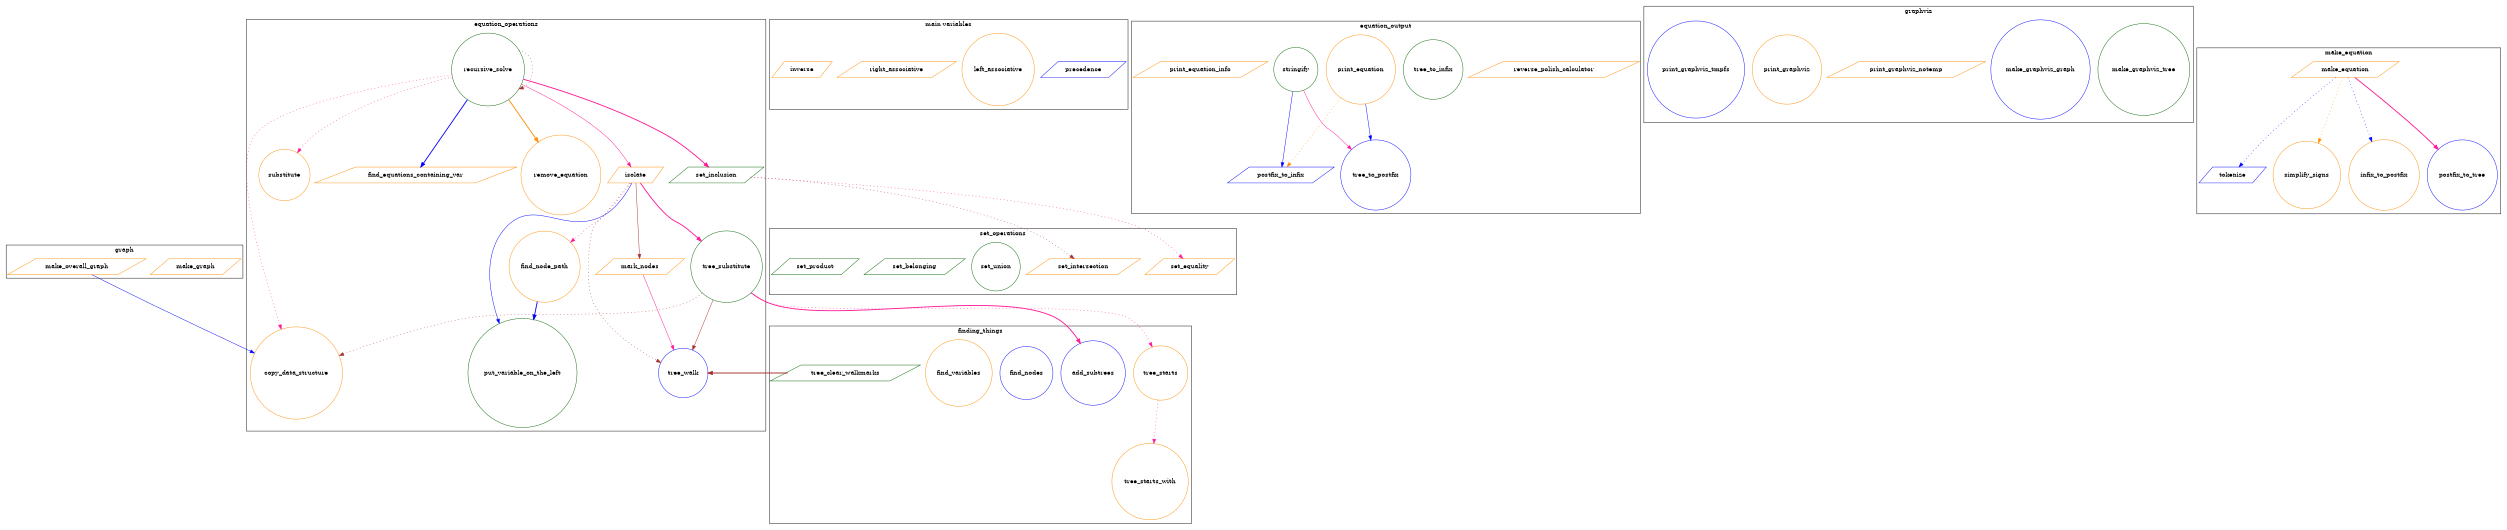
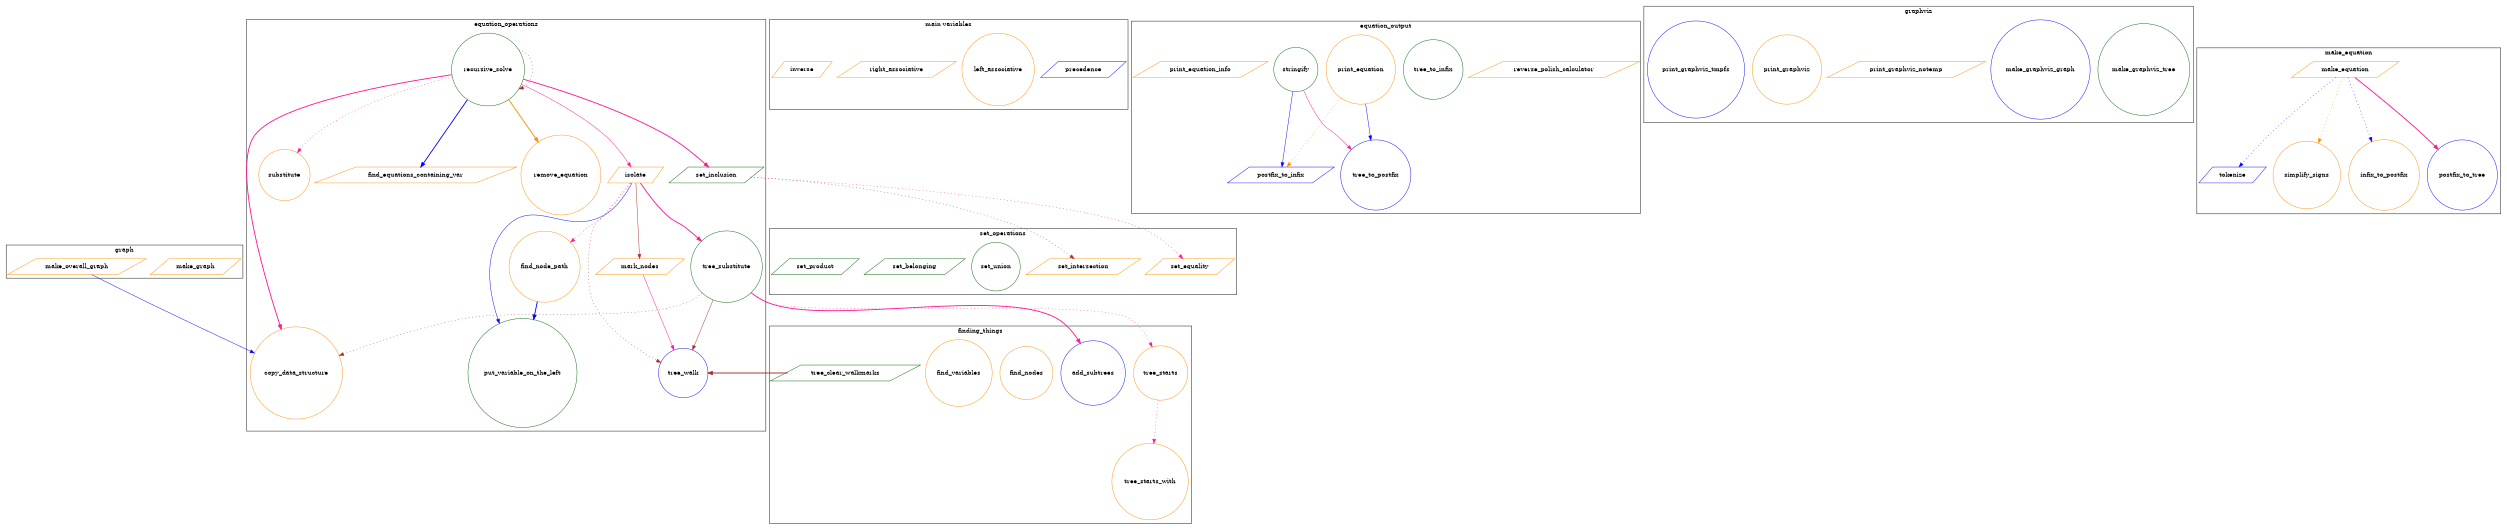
(260, 131) -> (260, 131)
(1026, 373) -> (1026, 373)
